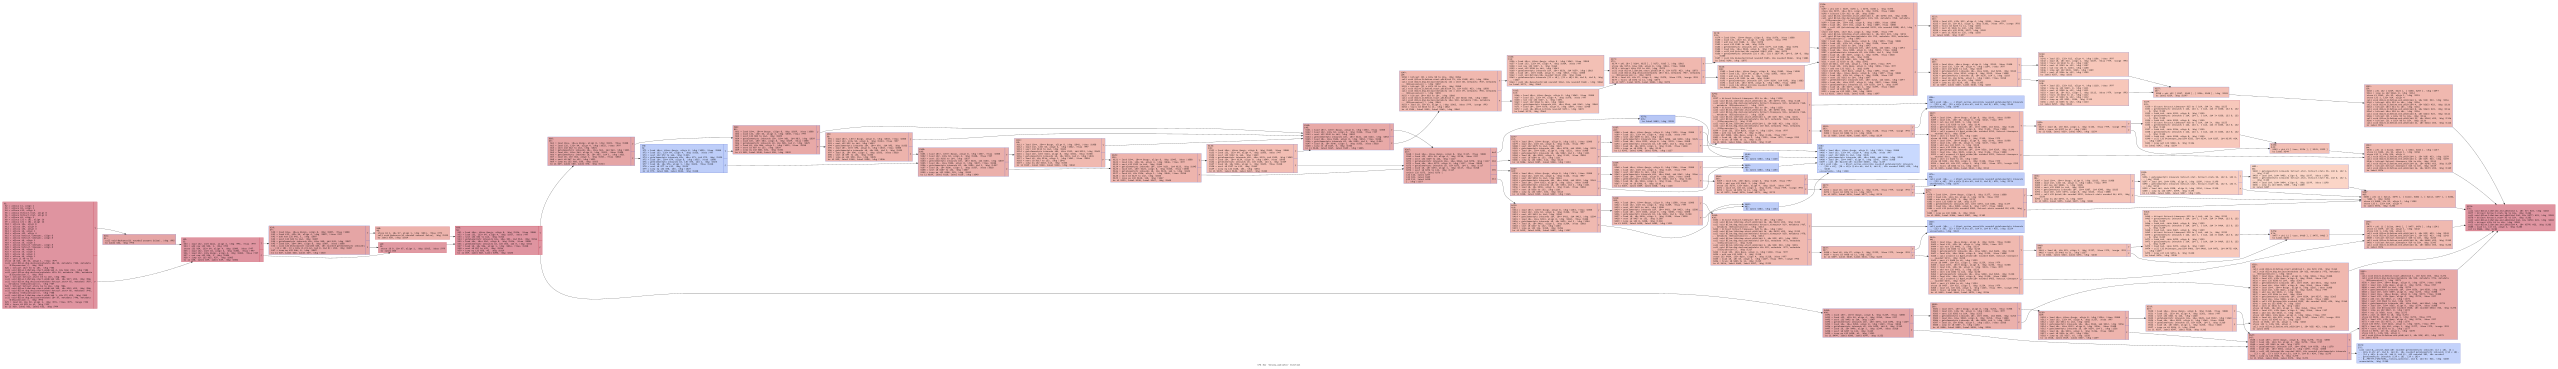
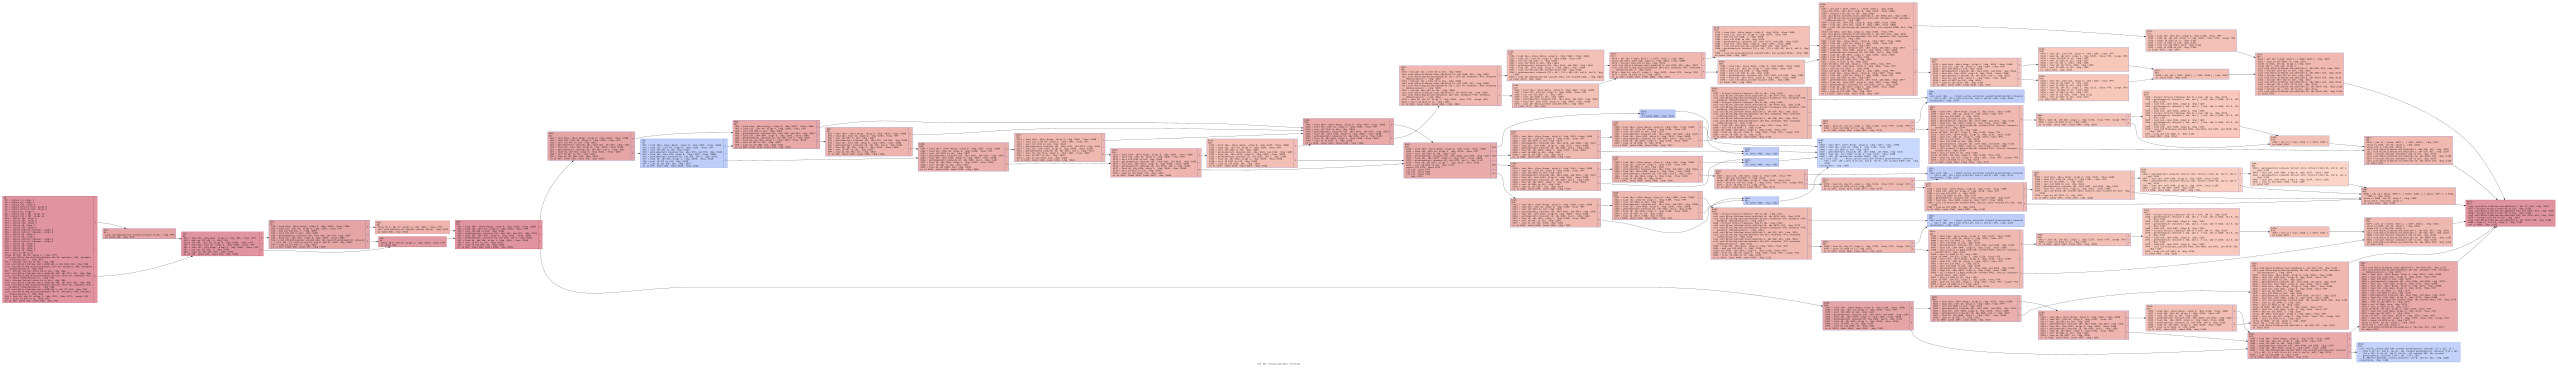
none -> (2245, 54)
(2209, 262) -> none
